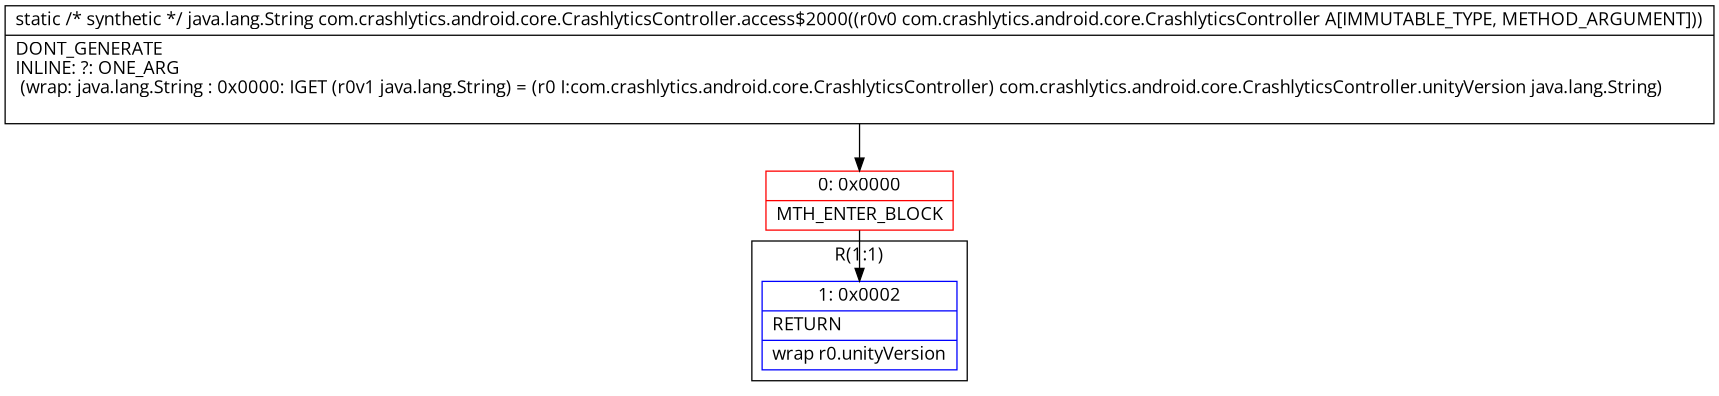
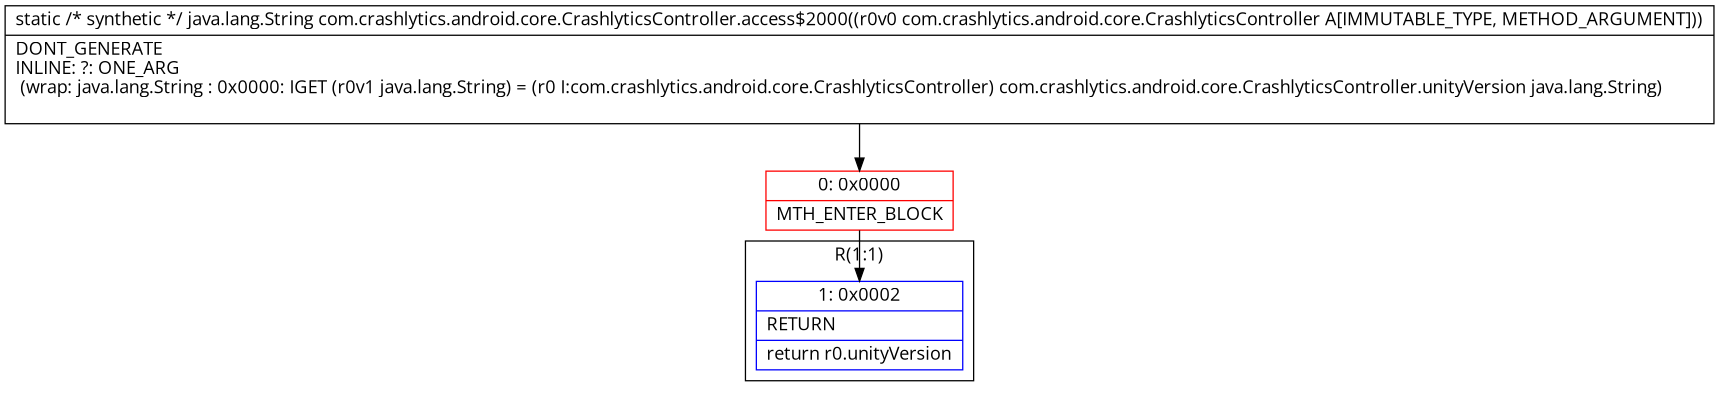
(860, 354) -> (860, 354)
